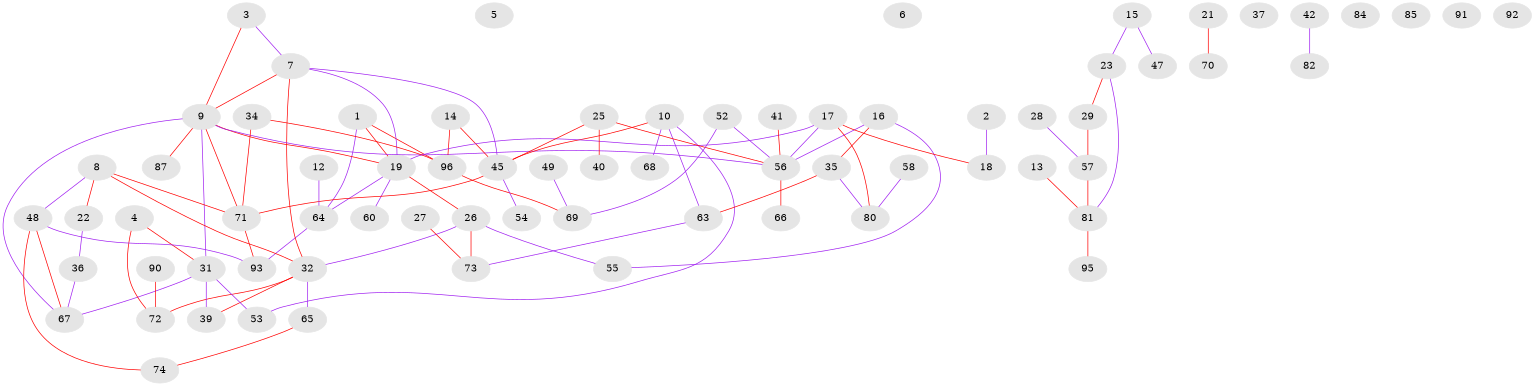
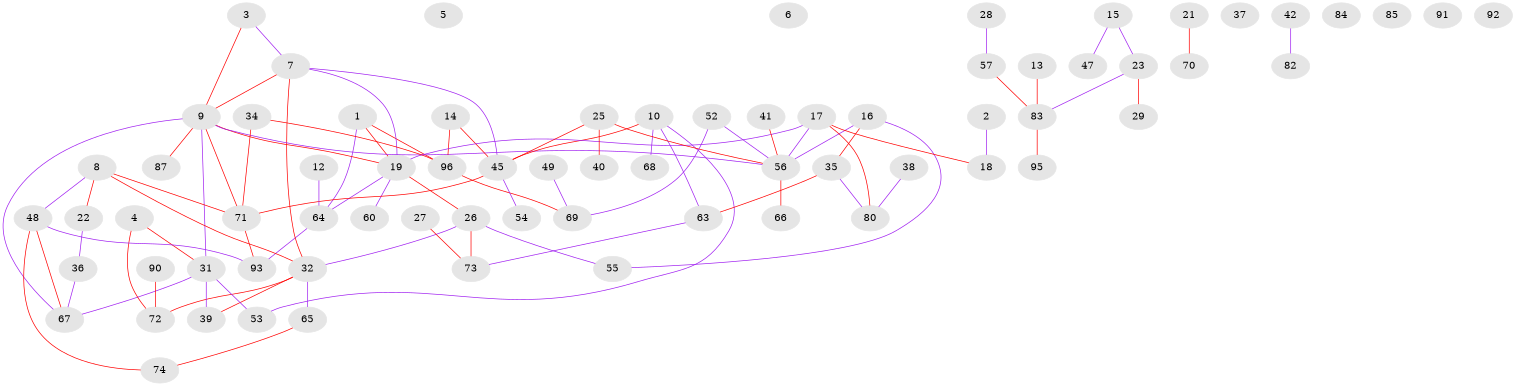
(1088, 142) -> none
(909, 168) -> (909, 168)
(1088, 218) -> (1037, 117)
